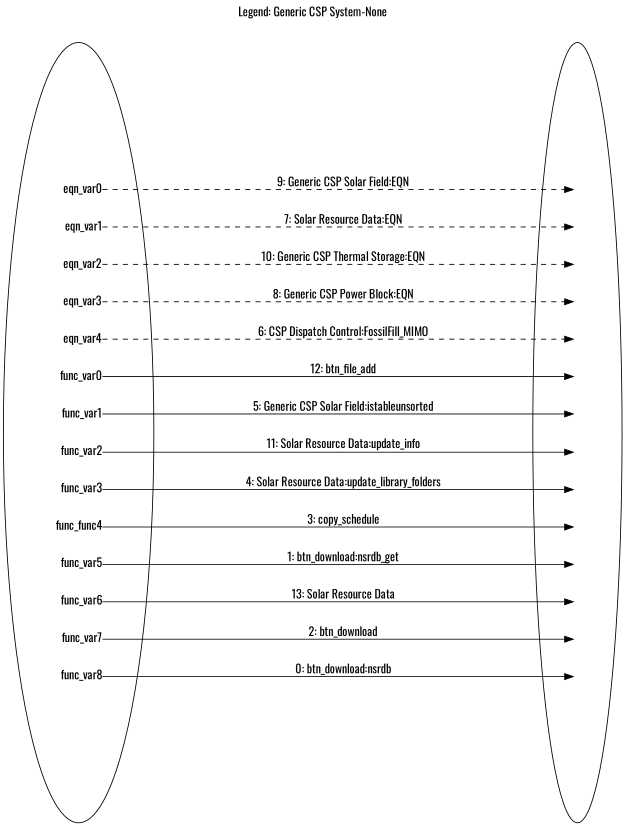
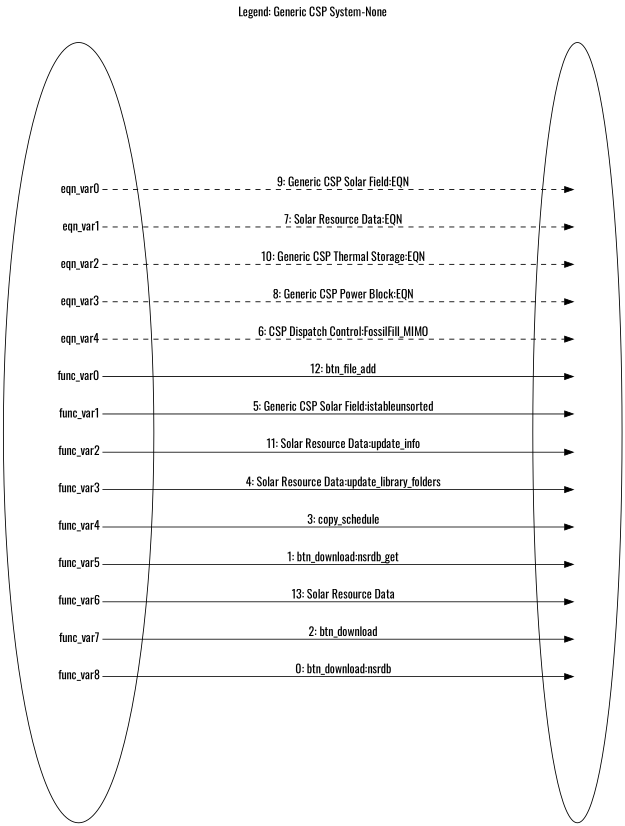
(79, 526) -> (79, 526)
